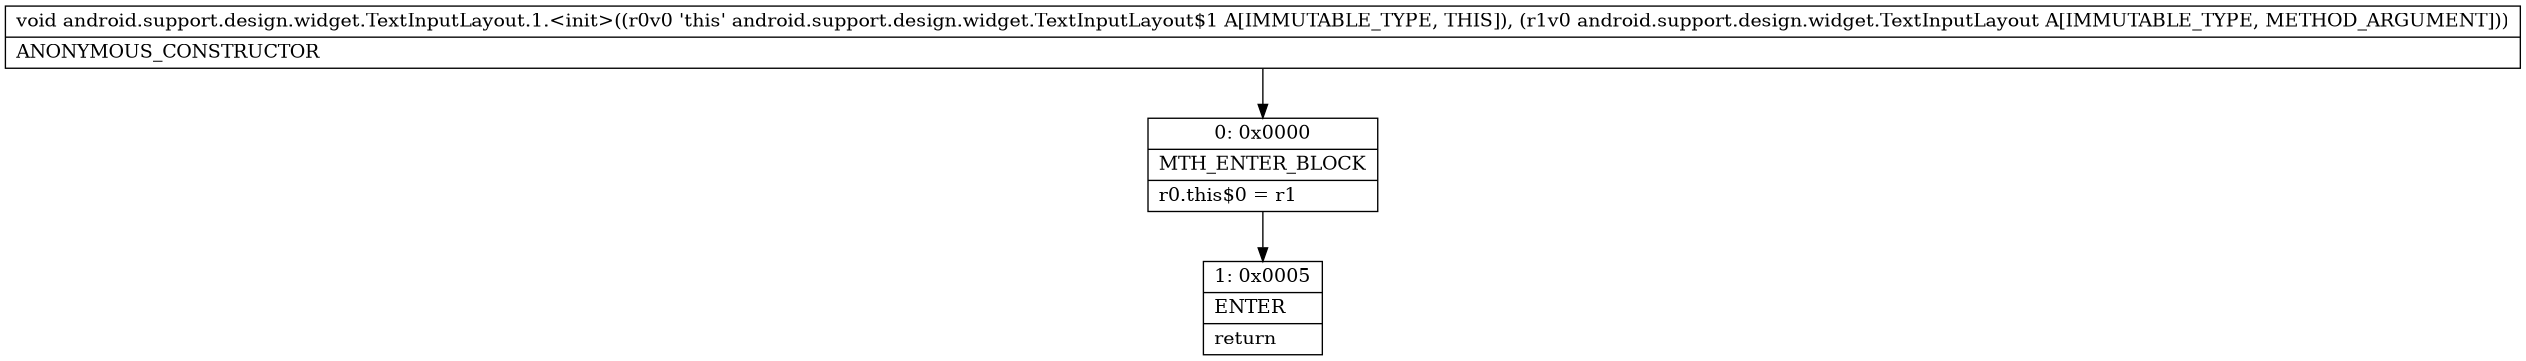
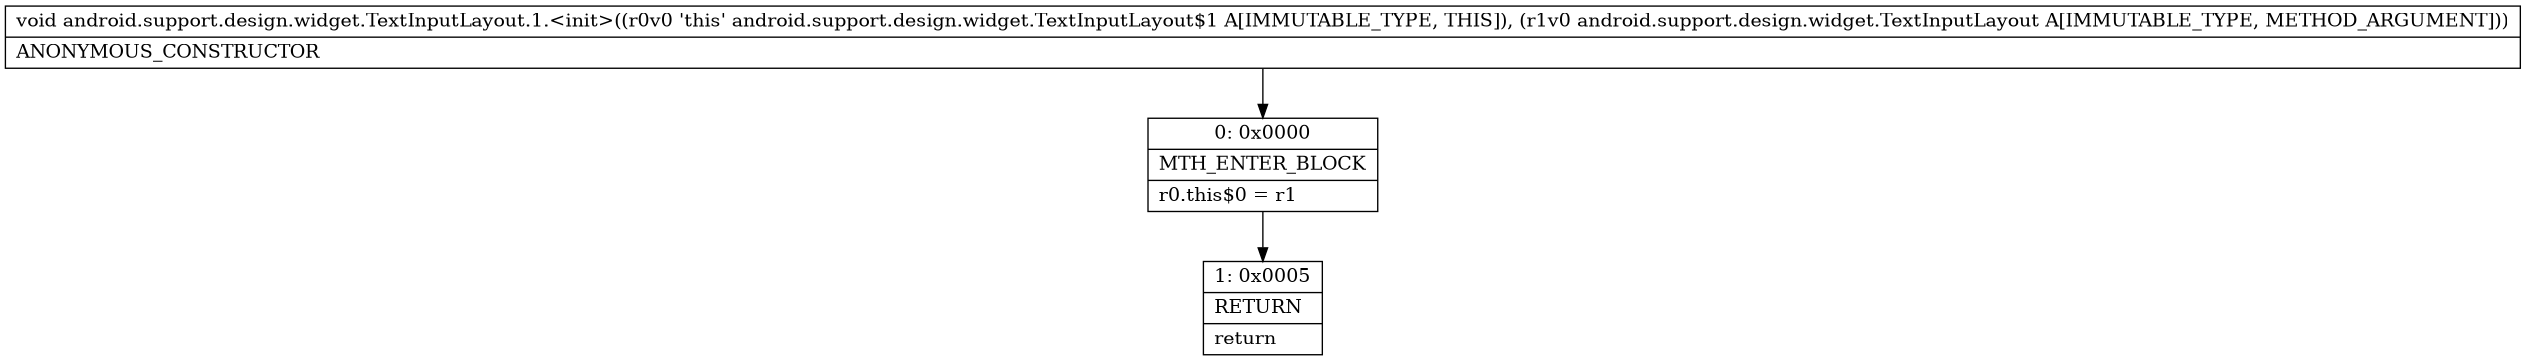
(1250, 307) -> (1258, 307)
